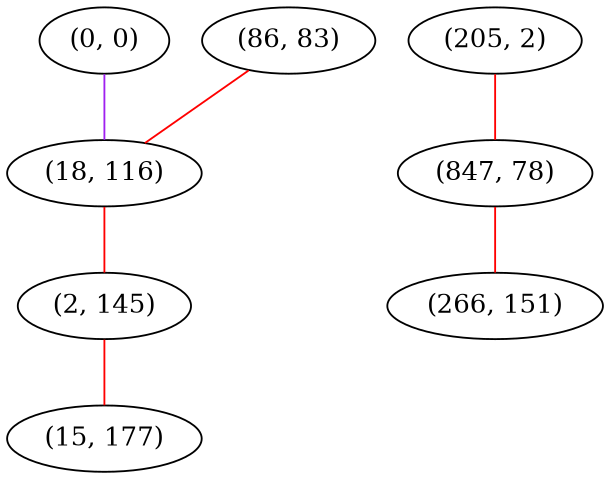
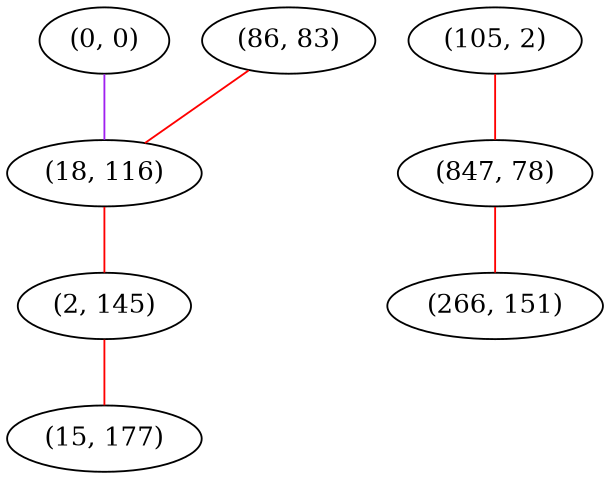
(495, 41) -> (495, 41)
